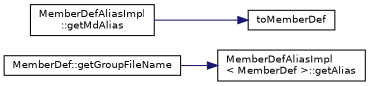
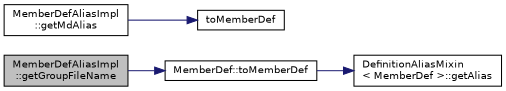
(92, 66) -> (241, 71)
(292, 66) -> (428, 71)
none -> (66, 71)
